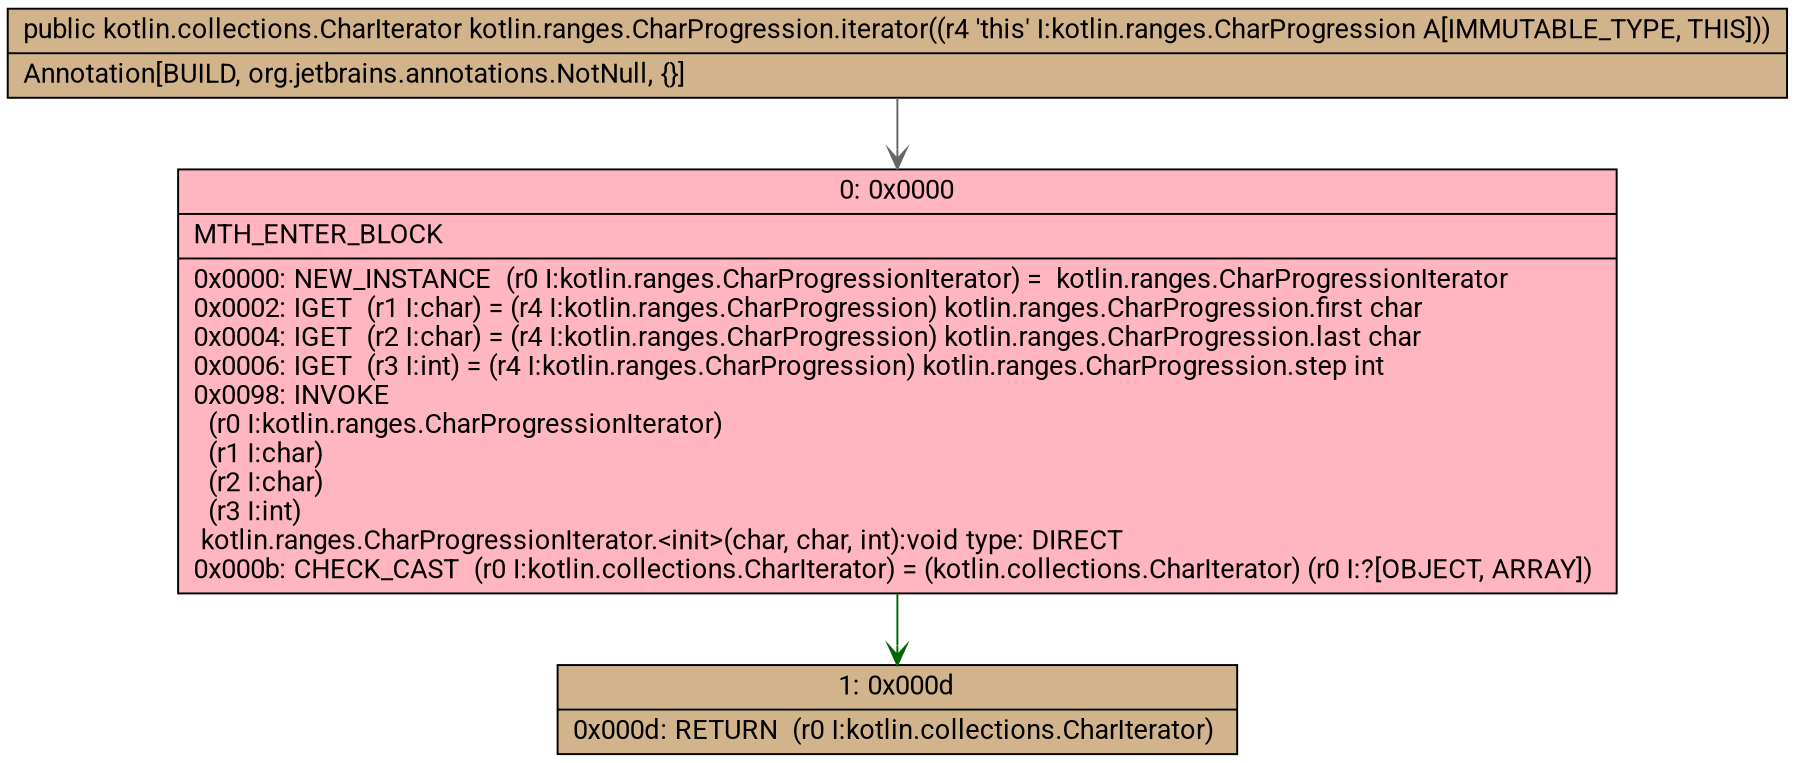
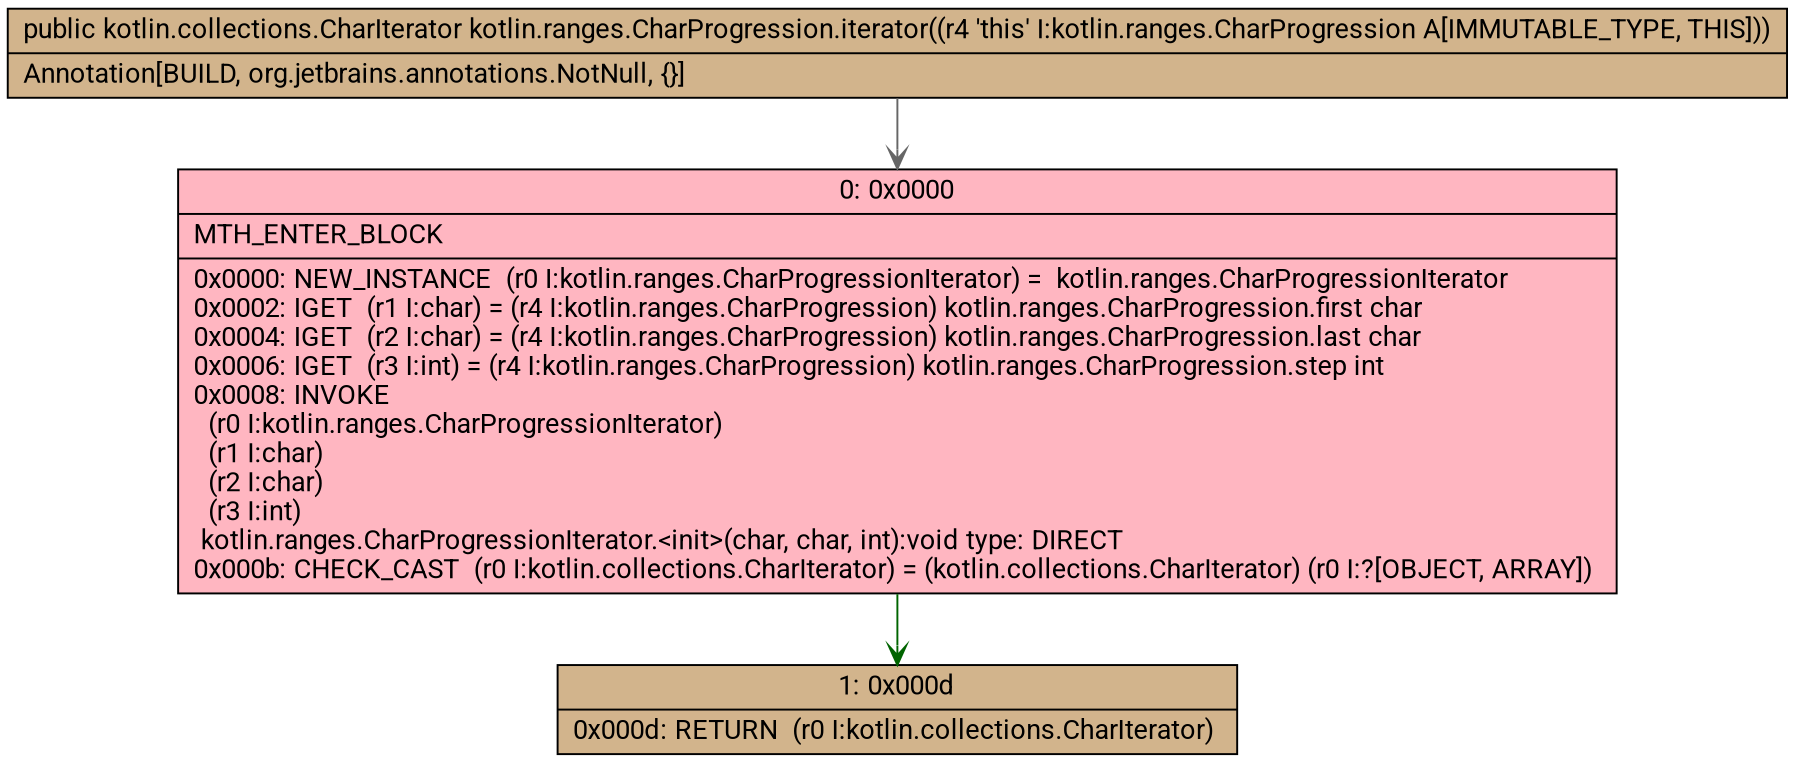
(299, 396) -> (299, 396)
